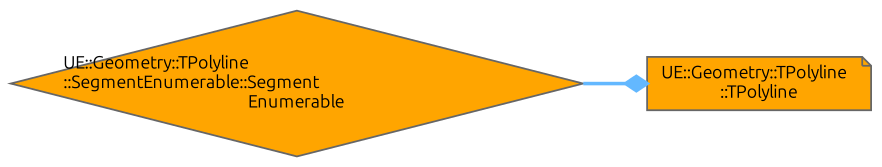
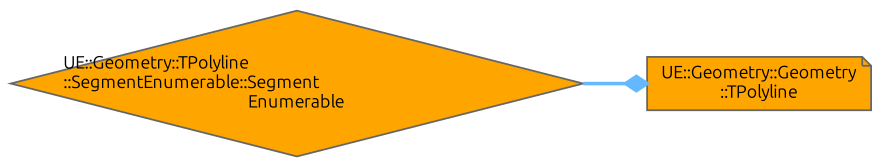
(759, 84) -> (759, 84)
